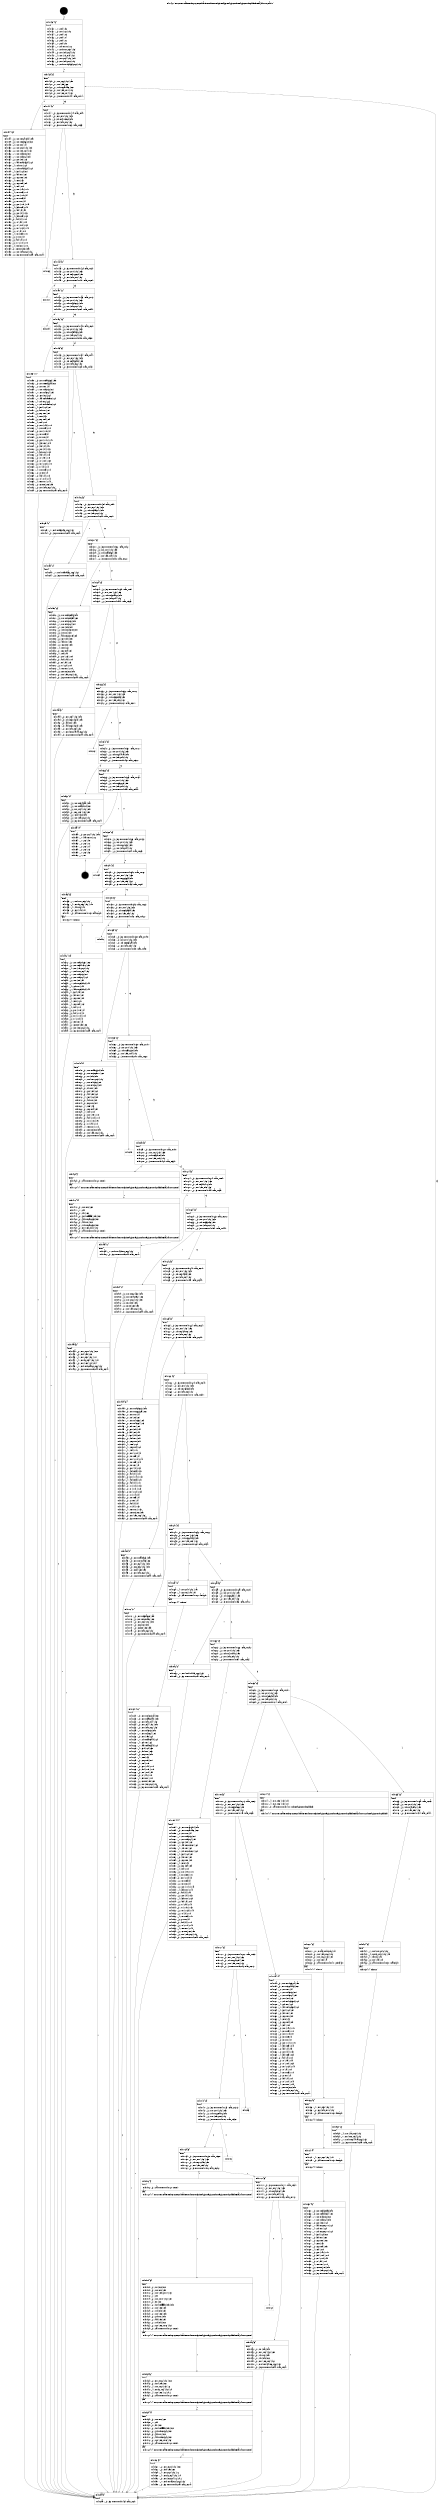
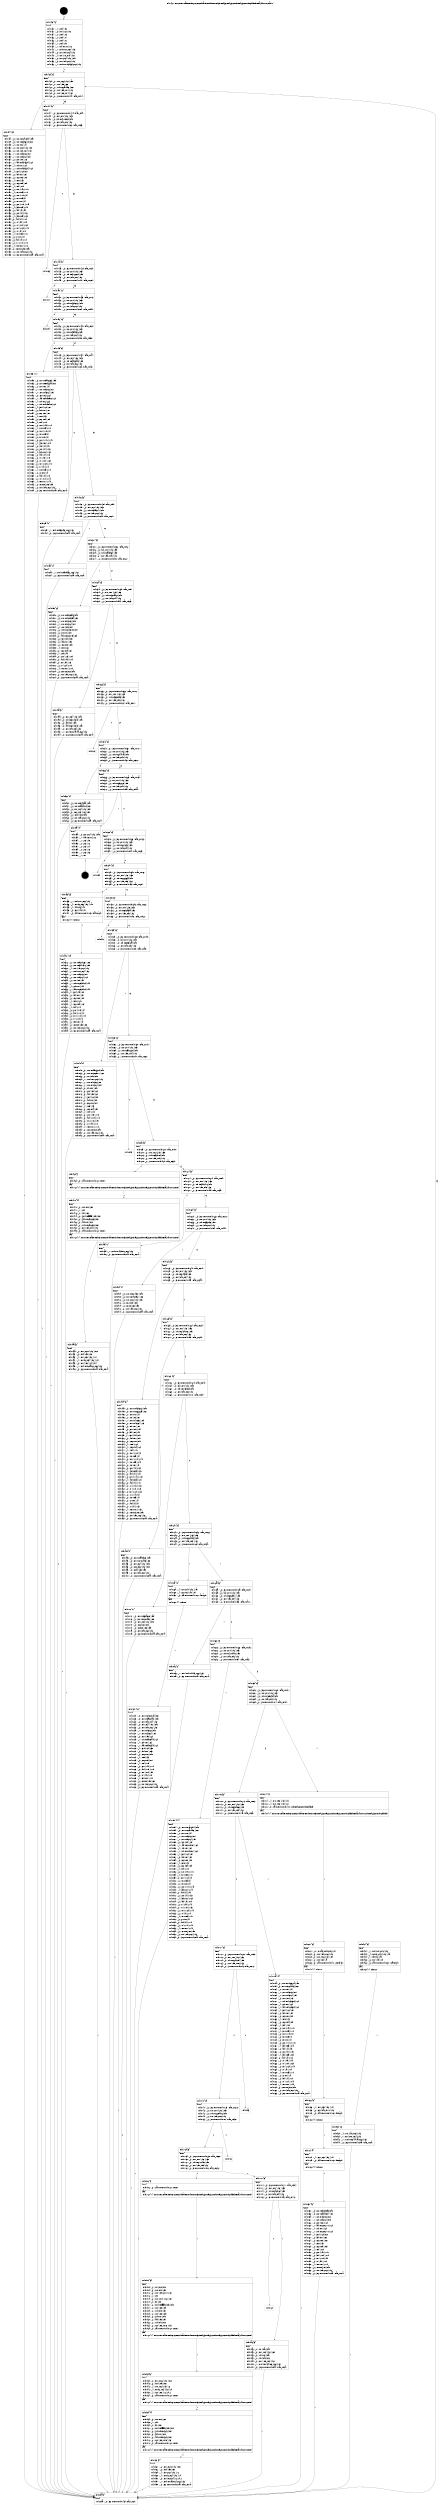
(412, 1804) -> none
(198, 2175) -> (197, 2174)
